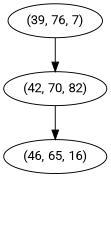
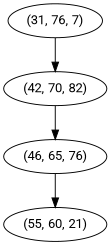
(55, 21) -> (55, 21)
(55, 157) -> (55, 157)
none -> (55, 224)
